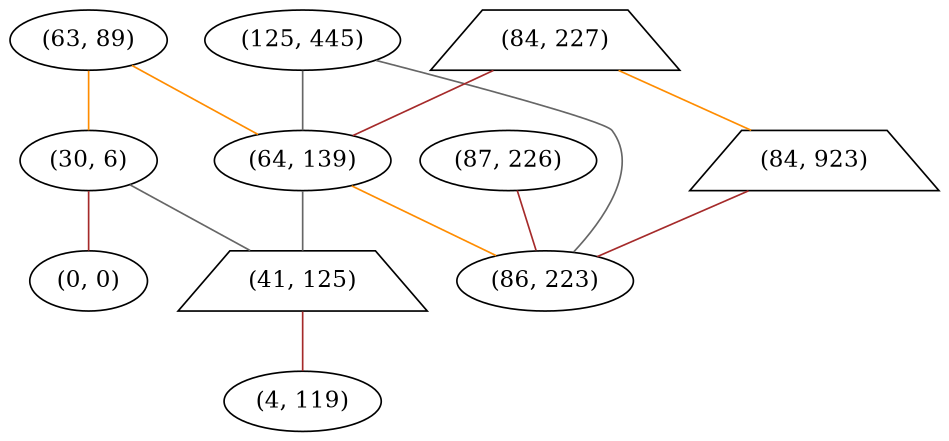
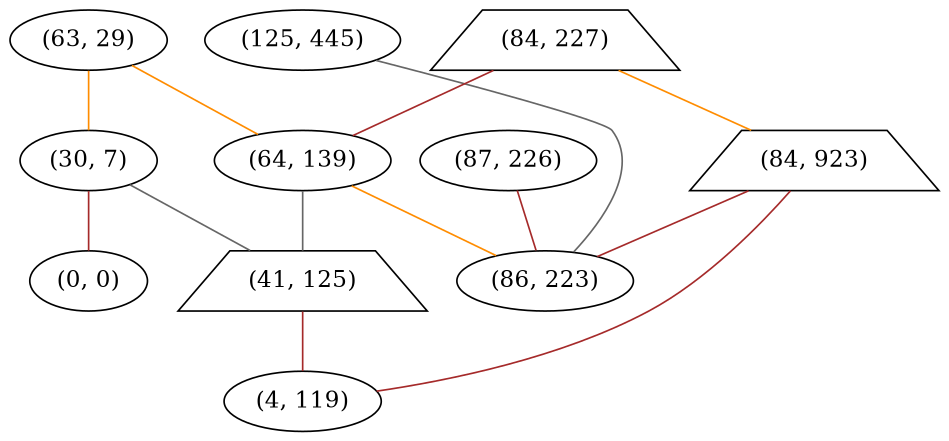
(89, 40) -> (89, 40)
(303, 101) -> none
(89, 161) -> (89, 161)
none -> (604, 332)
